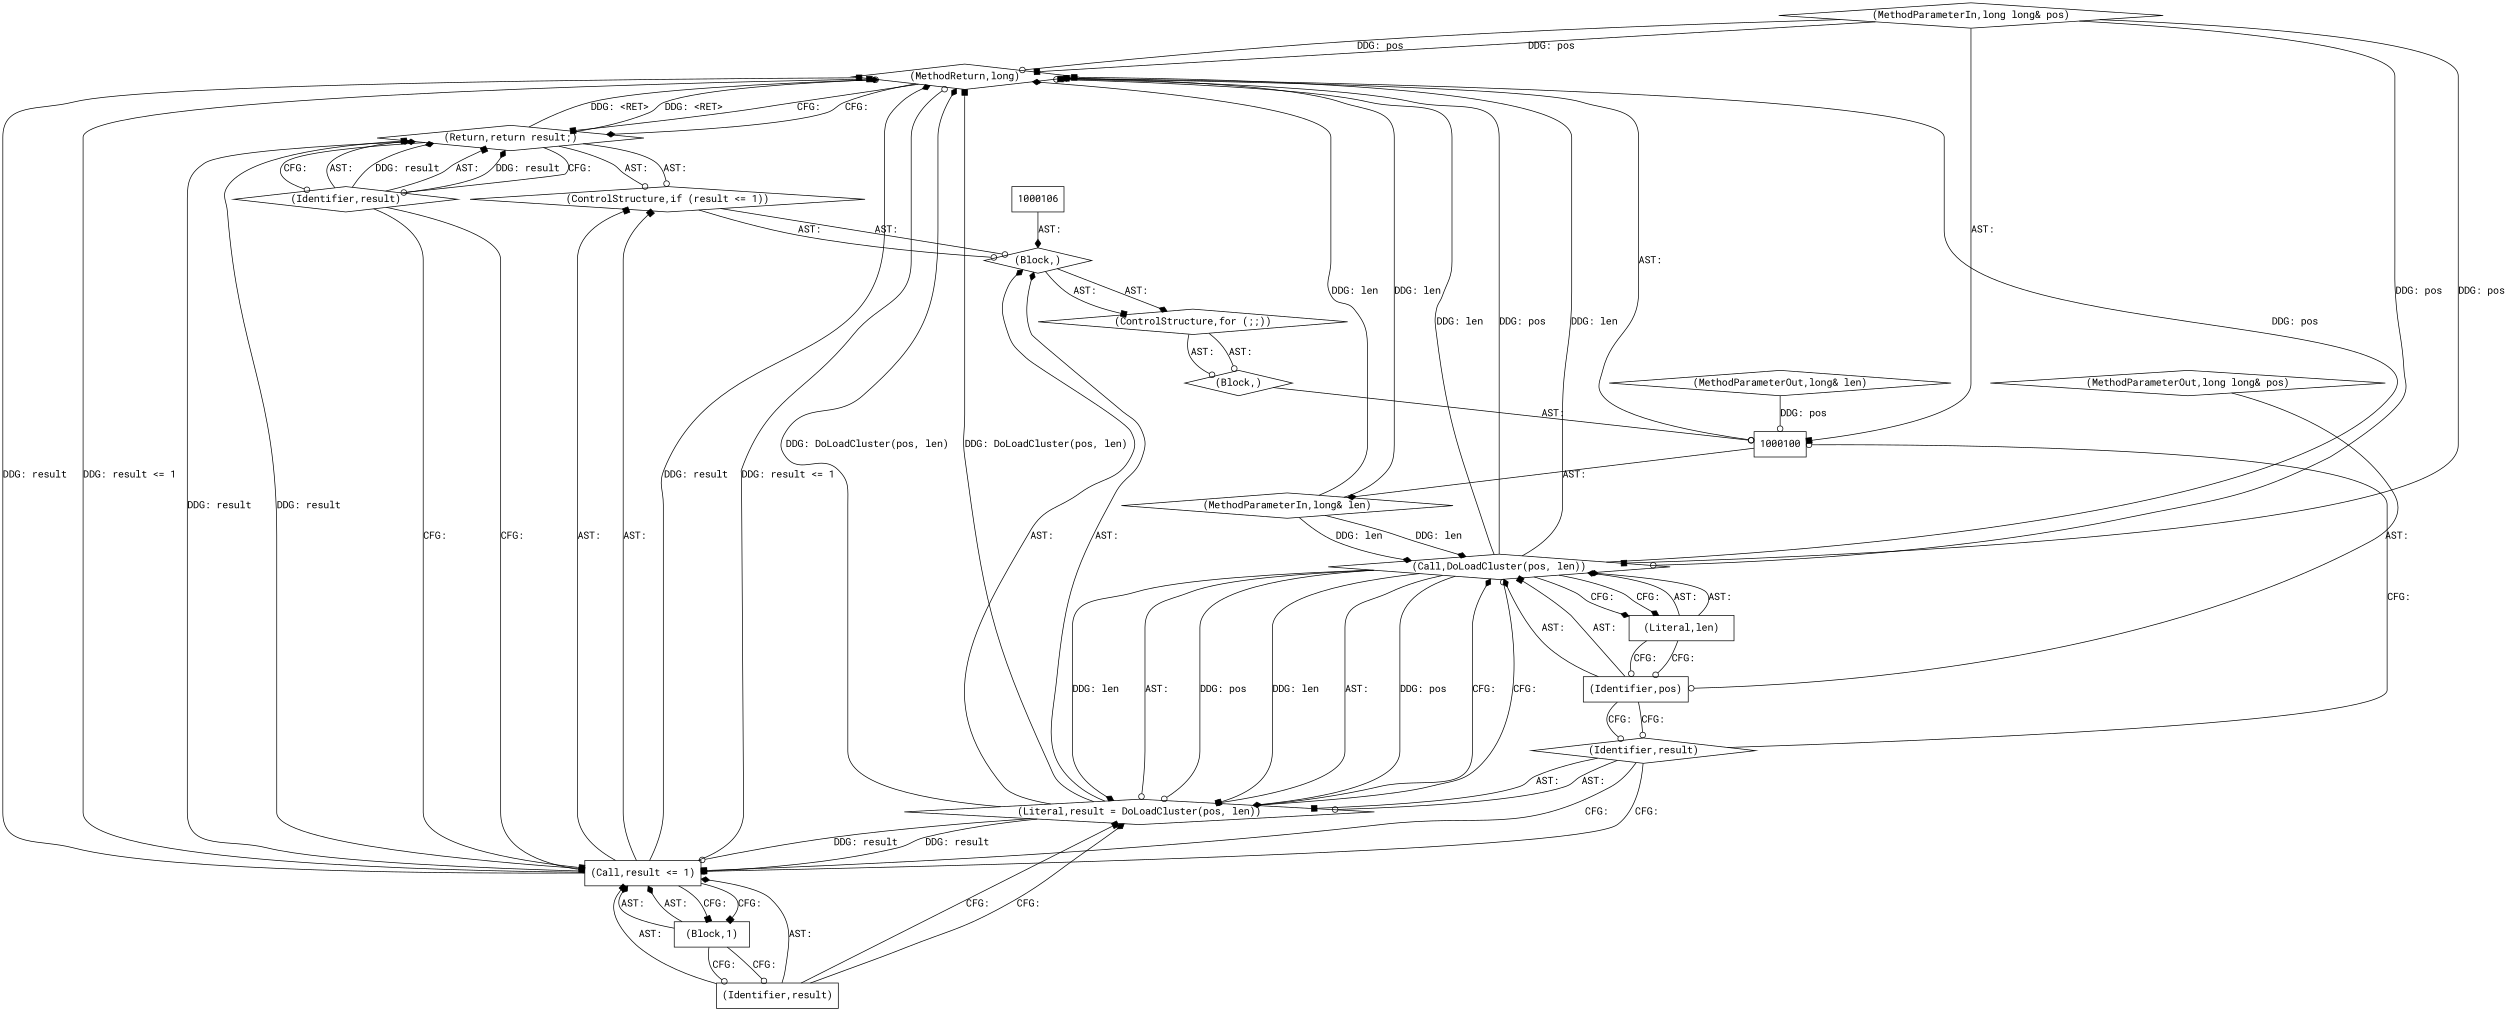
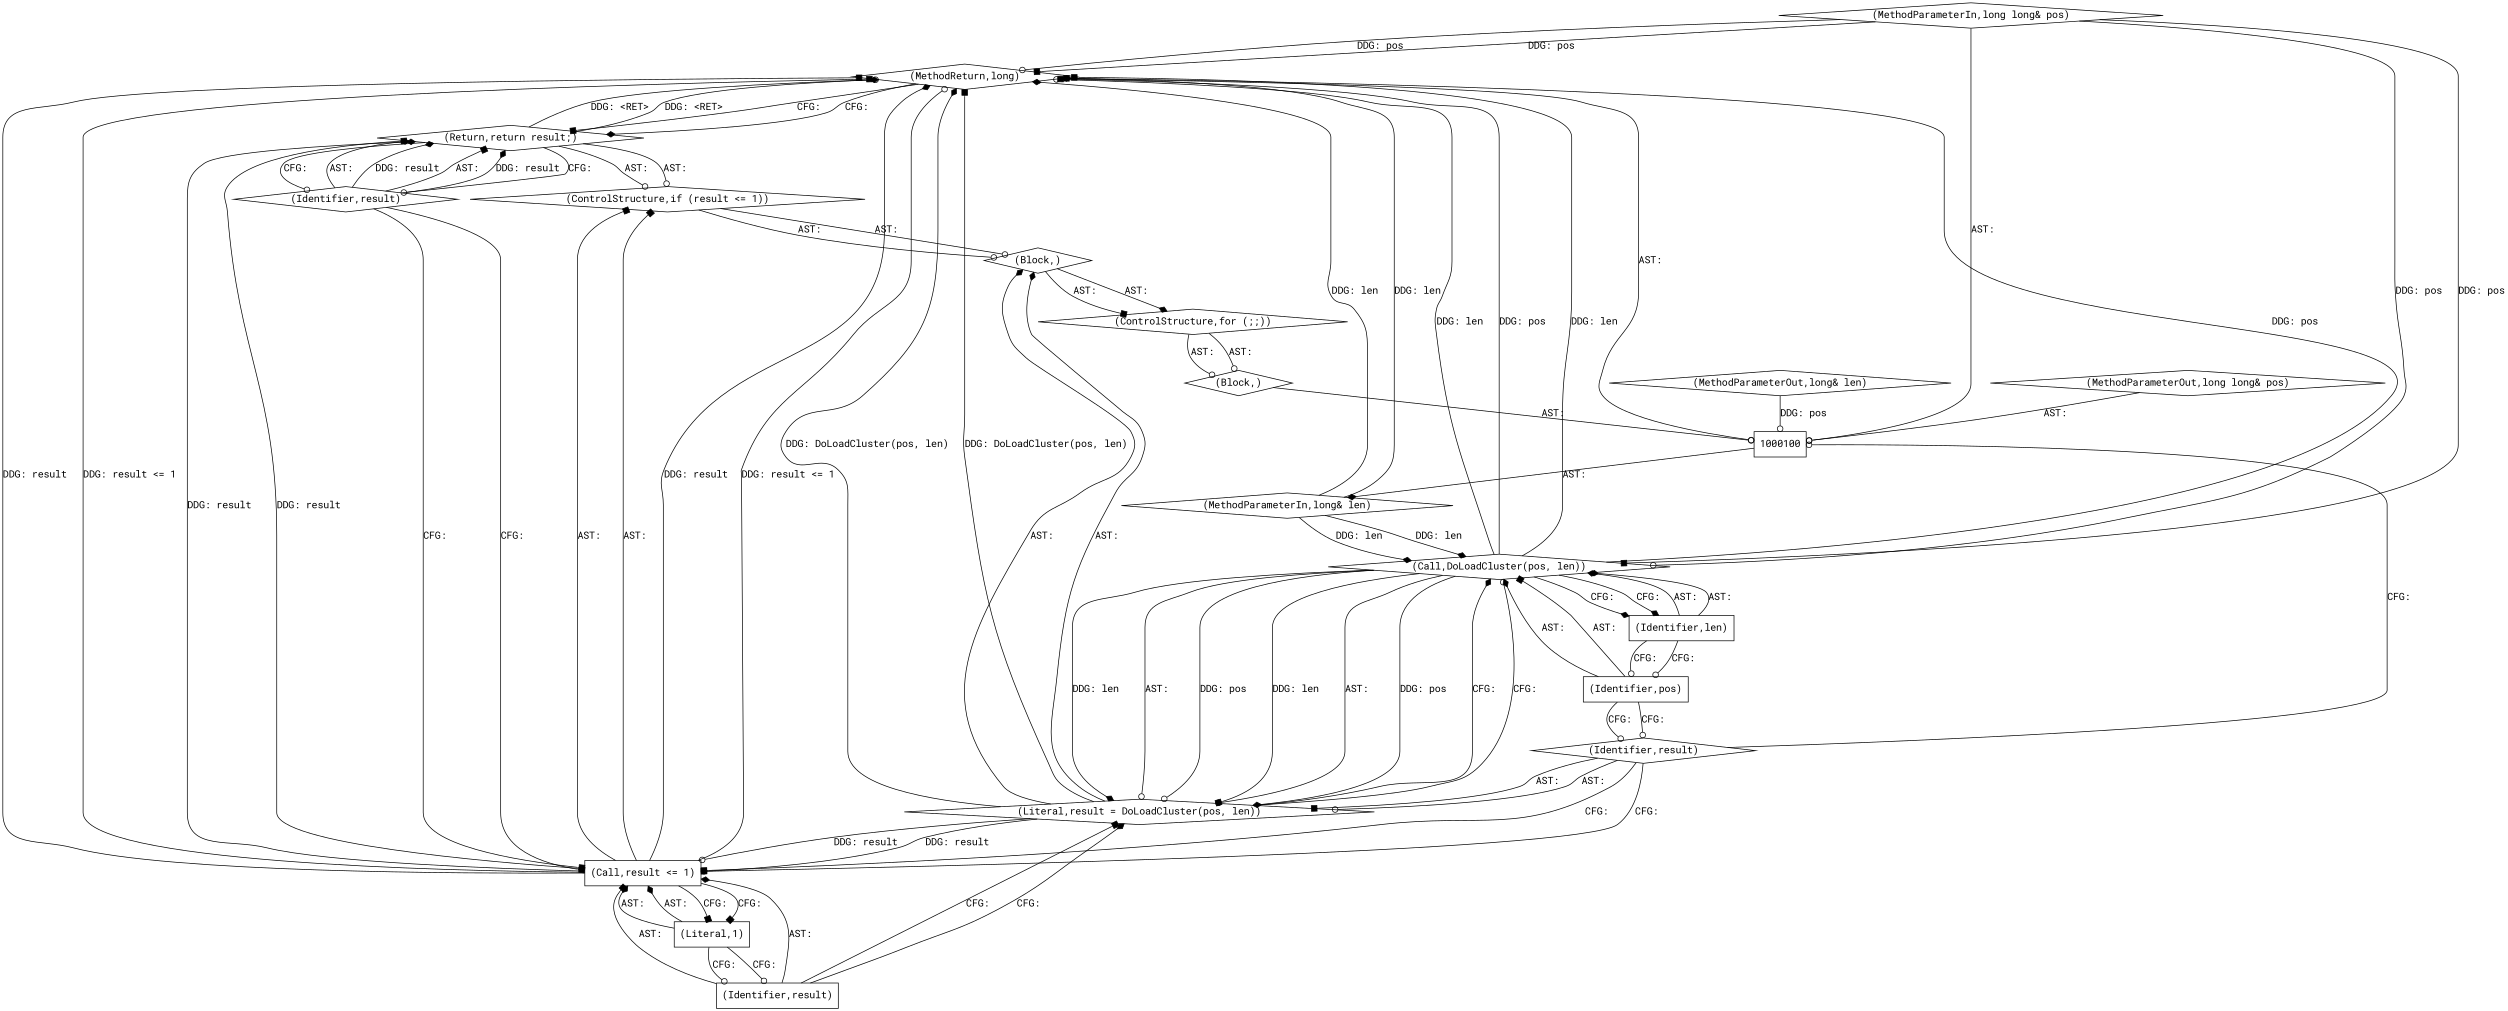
(1038, 199) -> none
(1971, 293) -> (1971, 293)
(2165, 621) -> (1976, 420)
(1682, 628) -> (1682, 628)
(712, 934) -> (712, 934)
